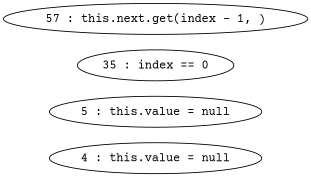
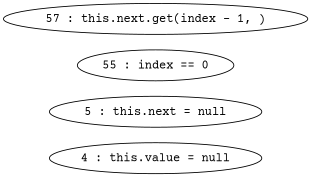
(156, 65) -> (156, 65)
(156, 112) -> (156, 112)
